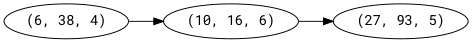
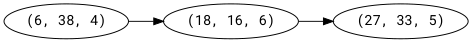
(231, 21) -> (231, 21)
(401, 21) -> (401, 21)
